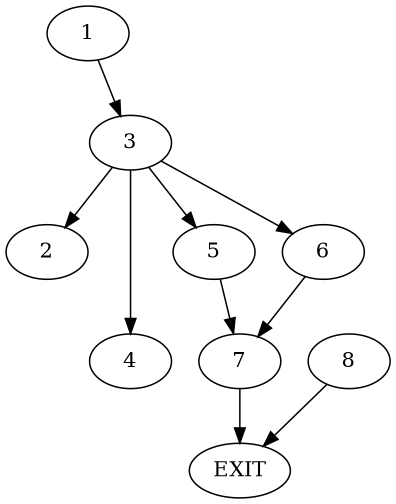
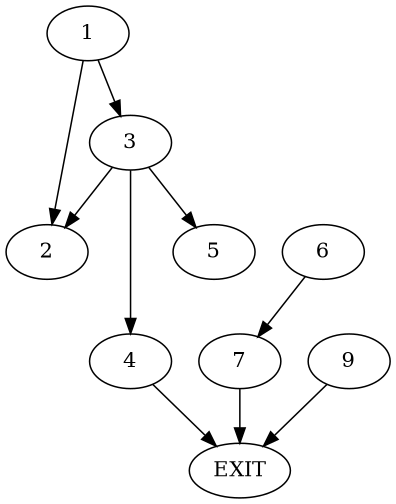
none -> (69, 135)
(220, 193) -> none
(225, 299) -> none
(349, 361) -> (349, 361)
none -> (179, 410)
